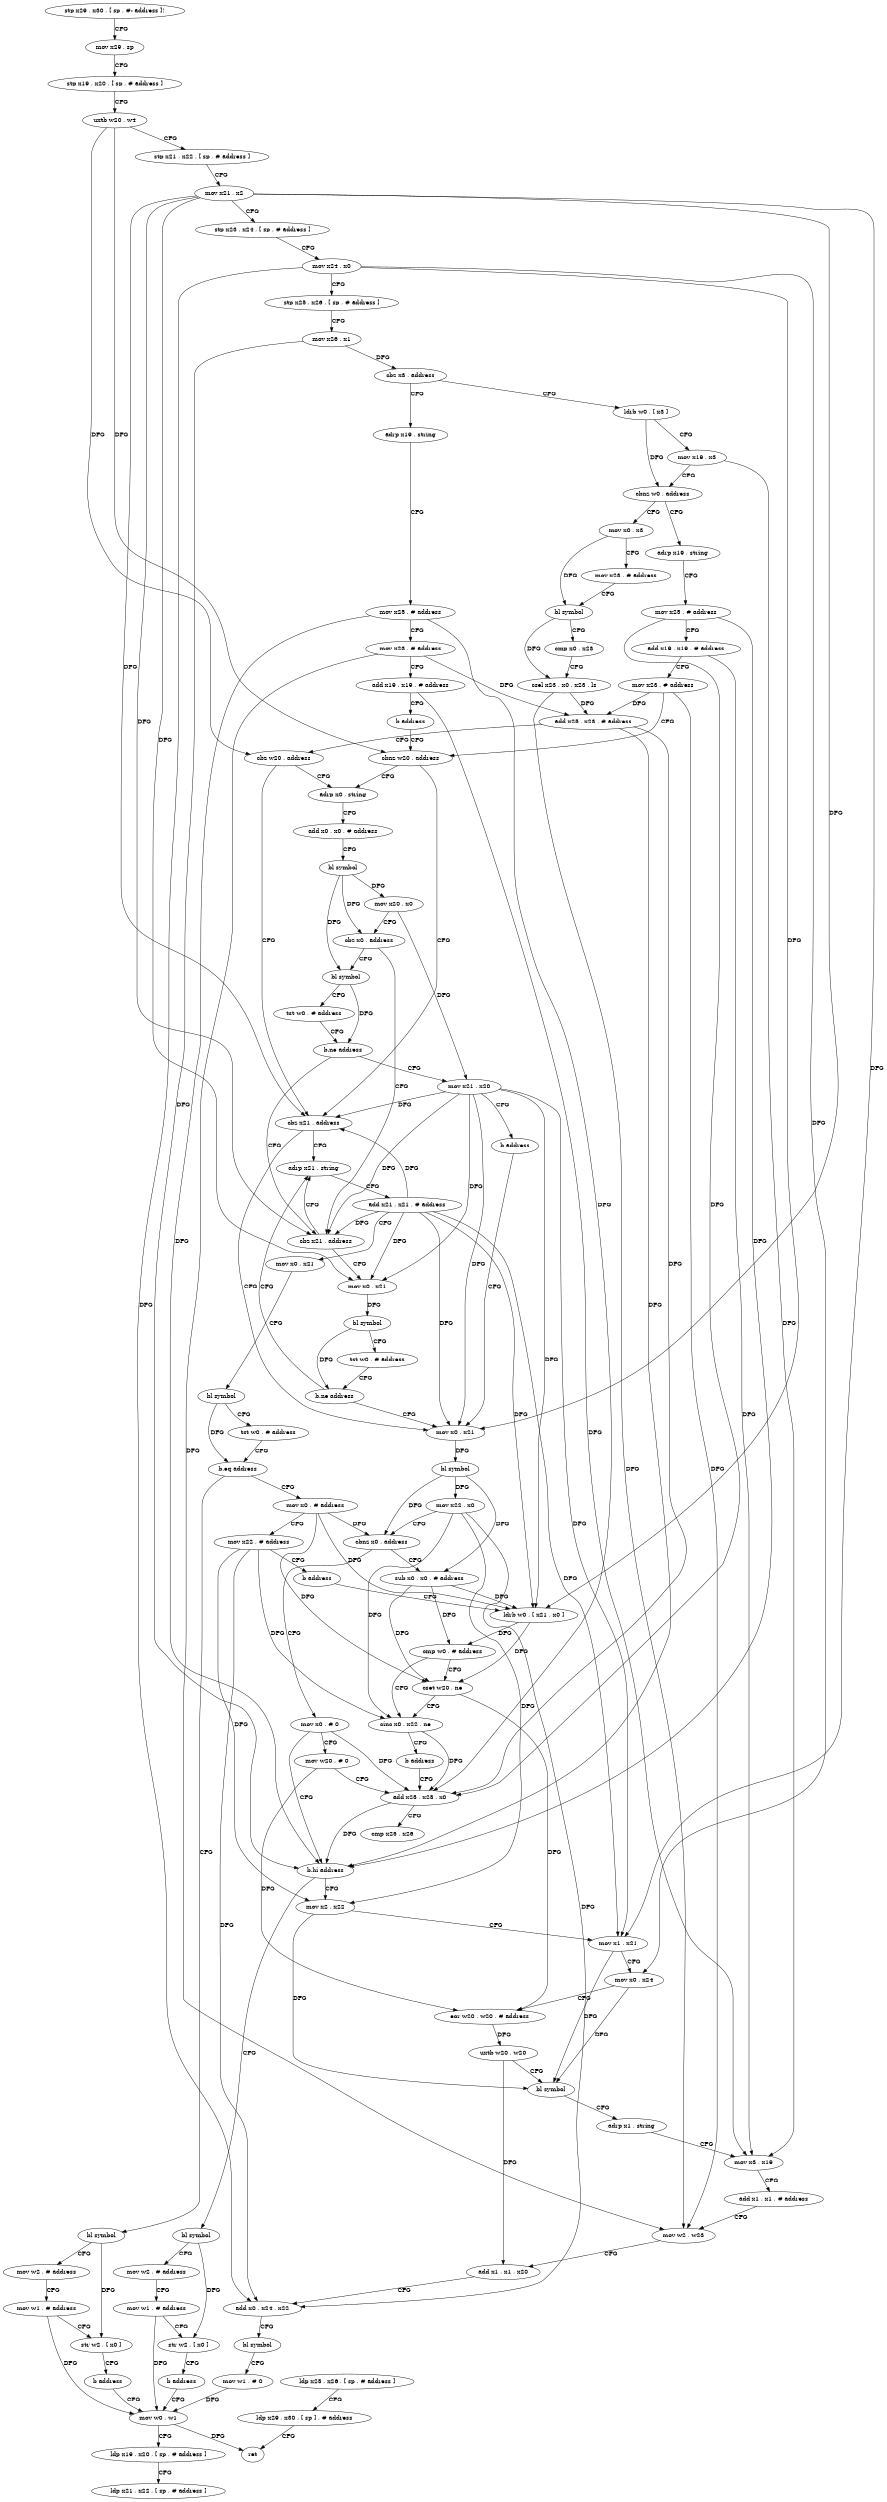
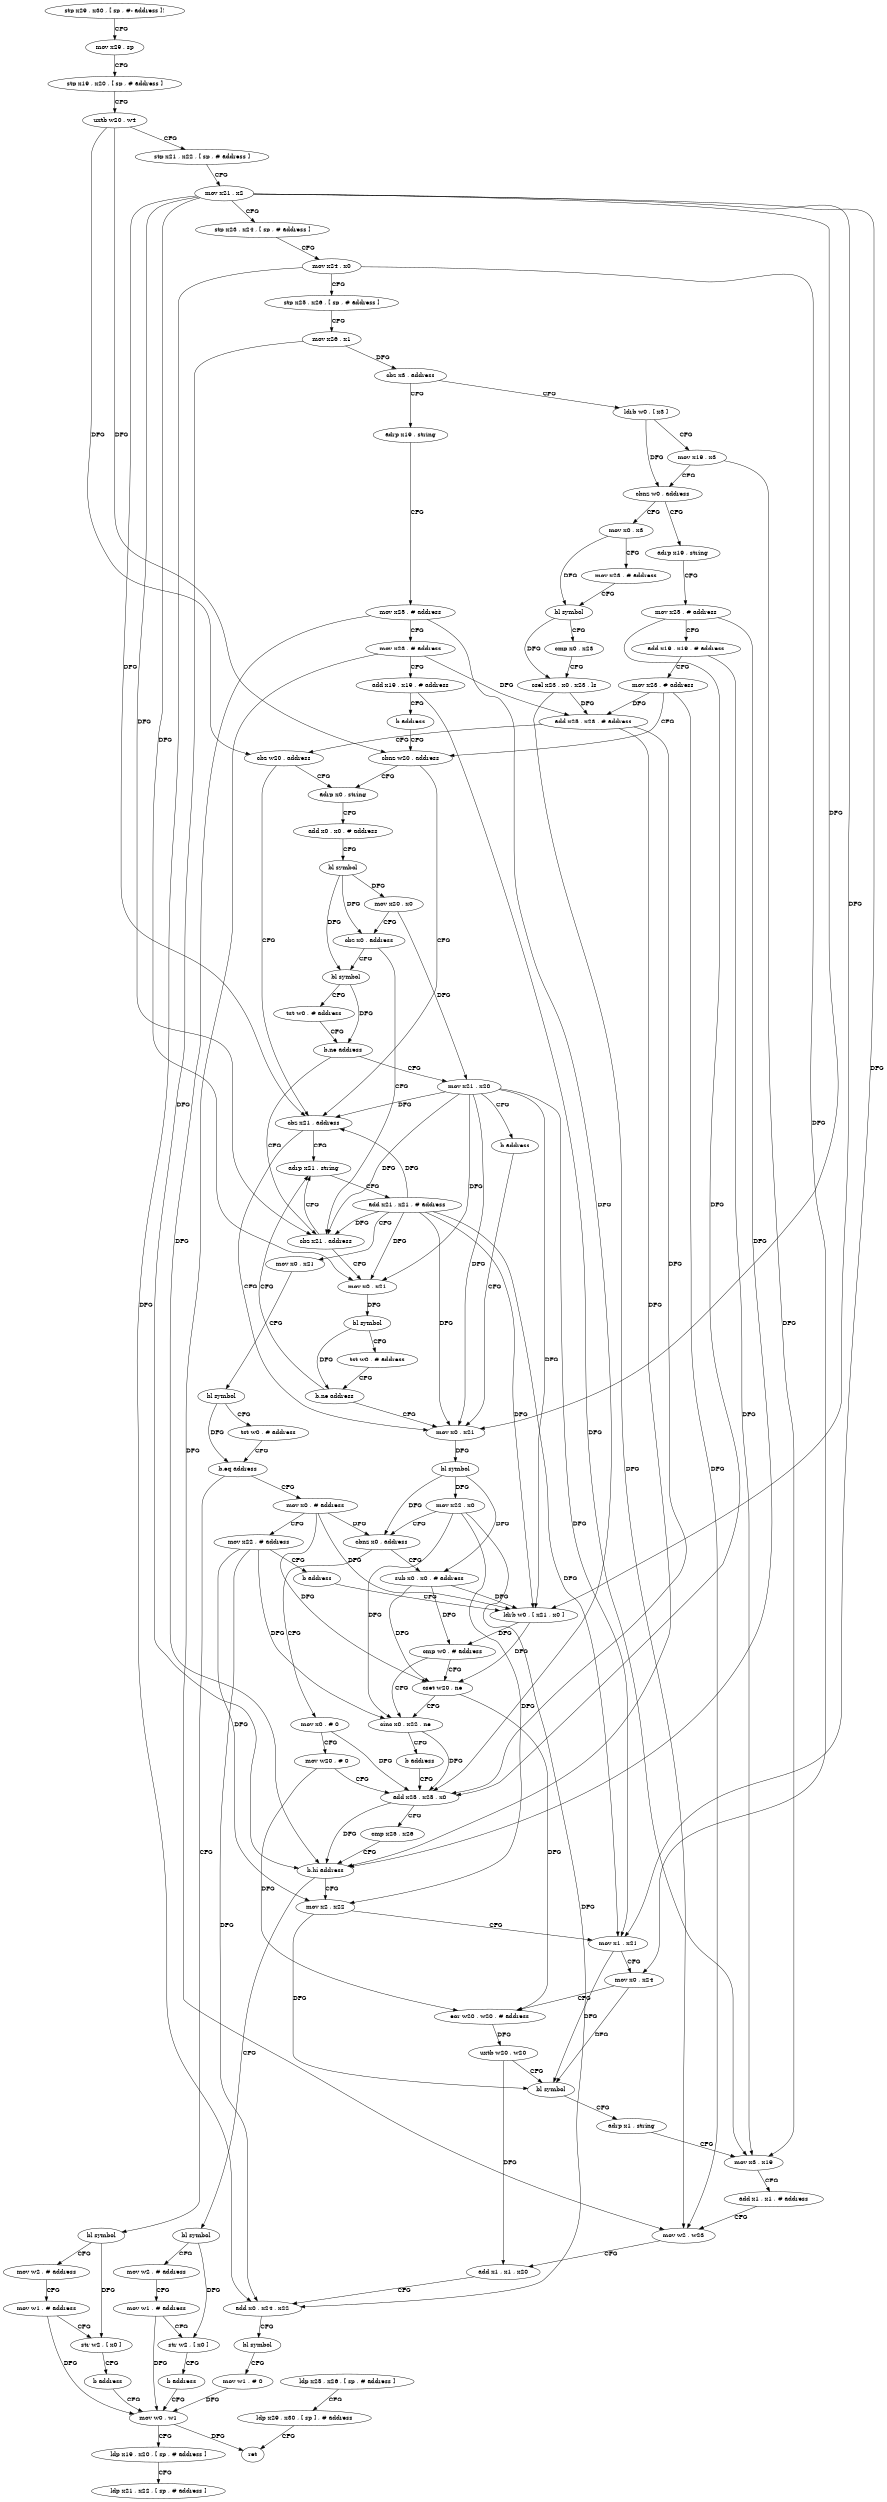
(788, 794) -> (849, 690)
(296, 1794) -> (361, 1852)
